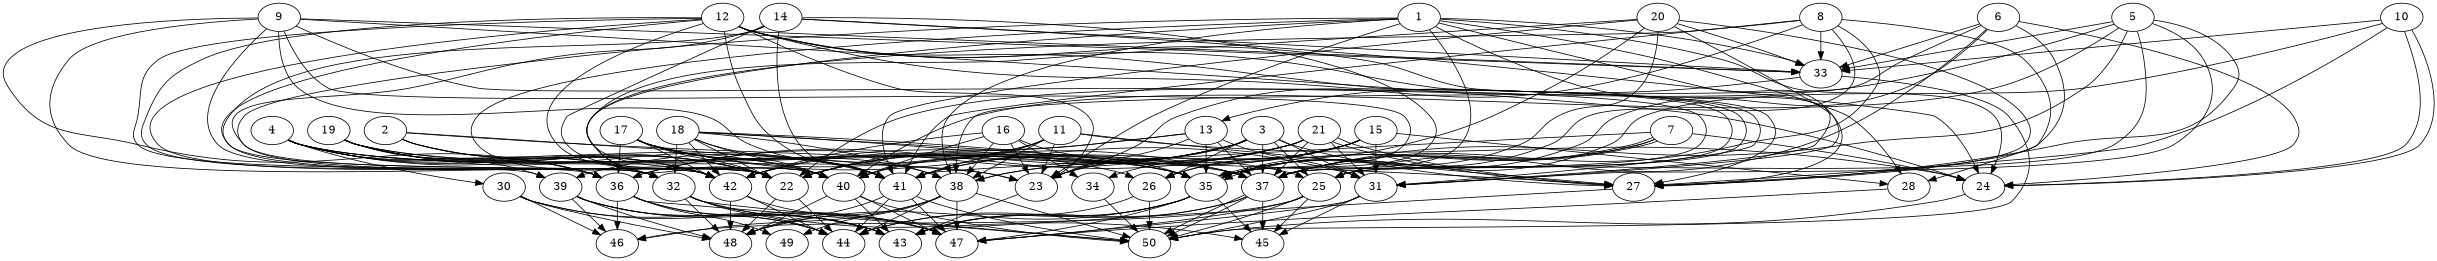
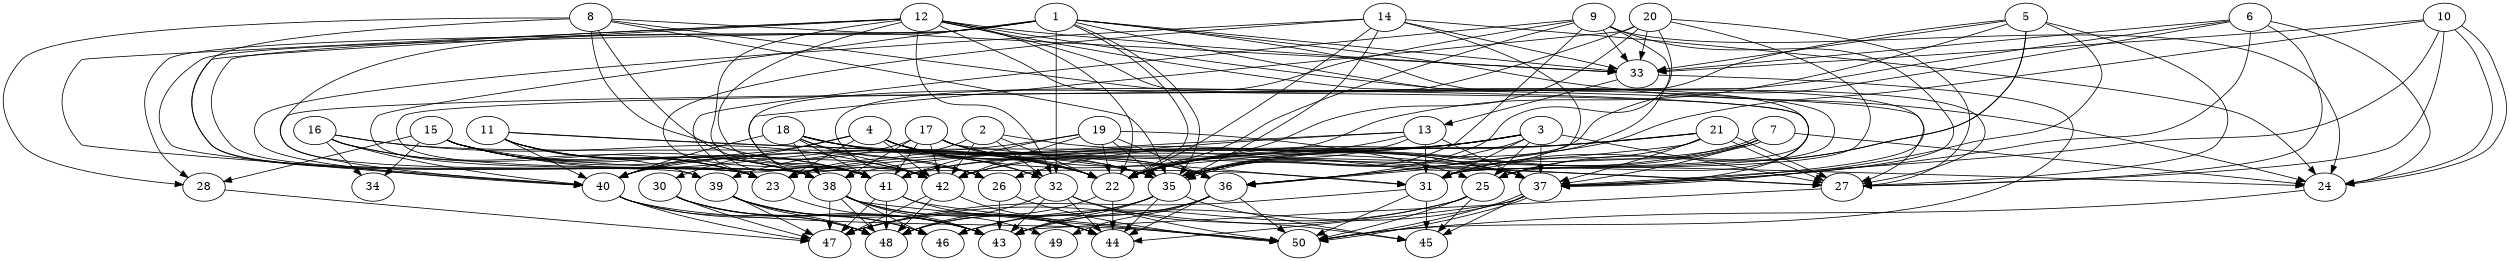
none -> (2046, 153)
(1114, 209) -> none
none -> (911, 215)
